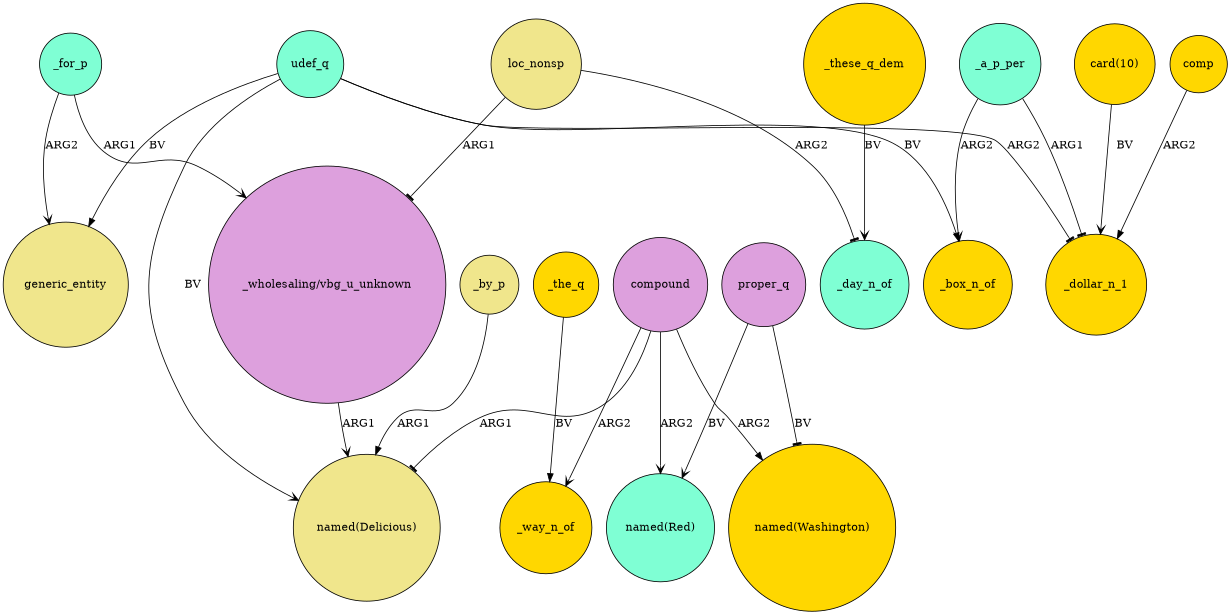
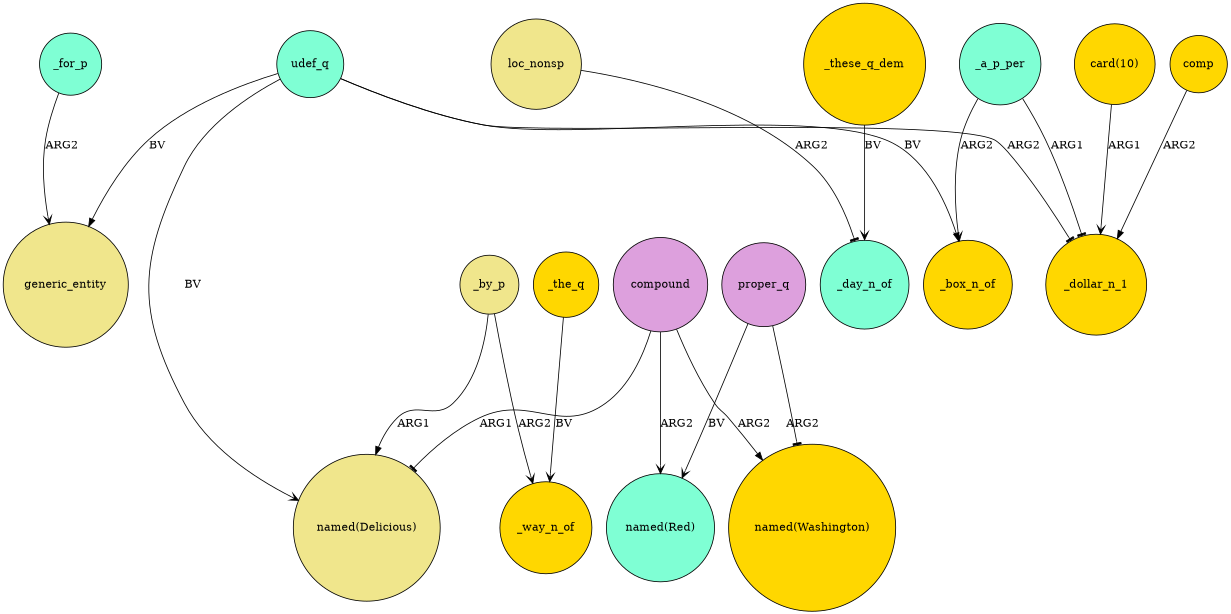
(1125, 146) -> (1125, 146)
(327, 285) -> none
(557, 395) -> (557, 395)
(602, 411) -> (511, 395)
(803, 424) -> (803, 424)
